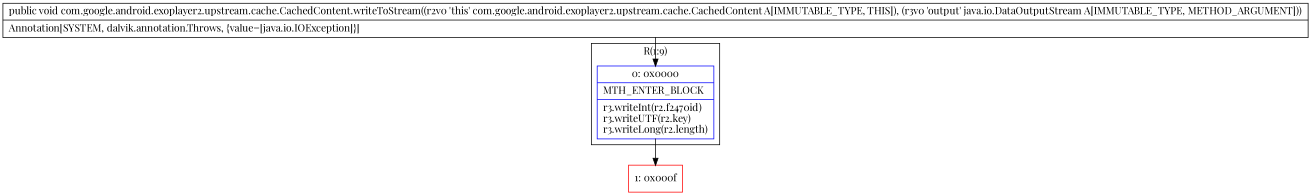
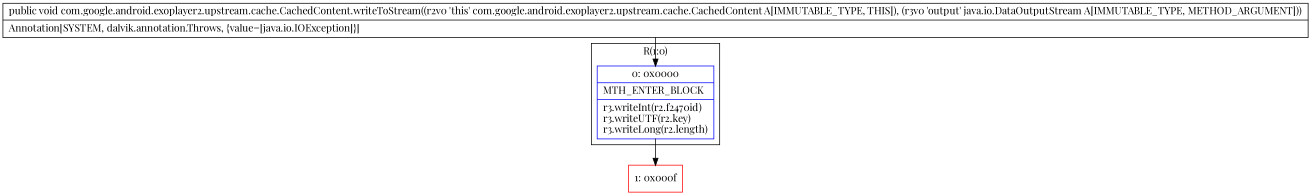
(656, 52) -> (656, 52)
